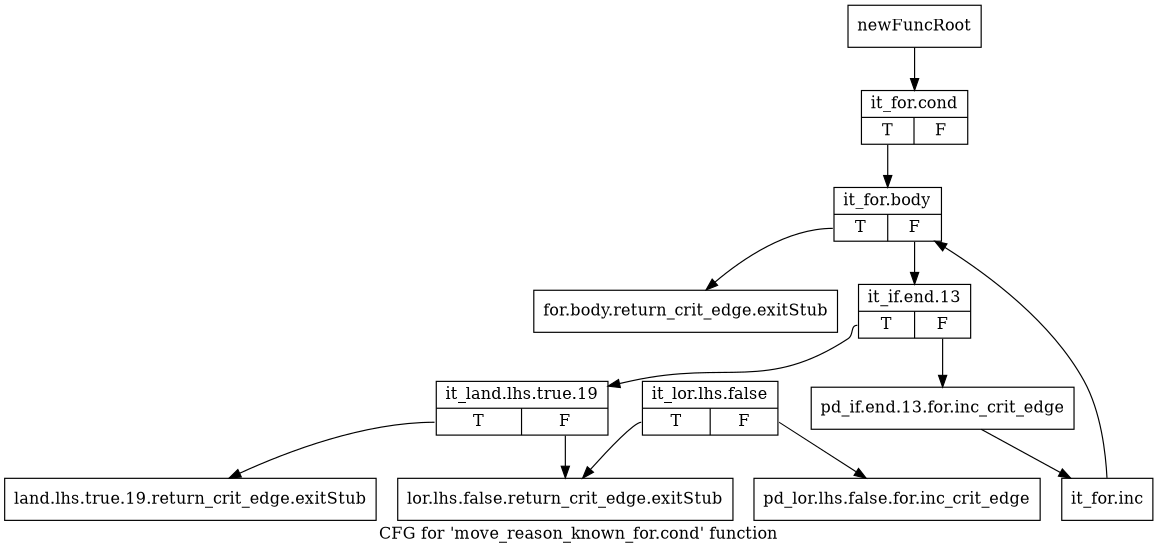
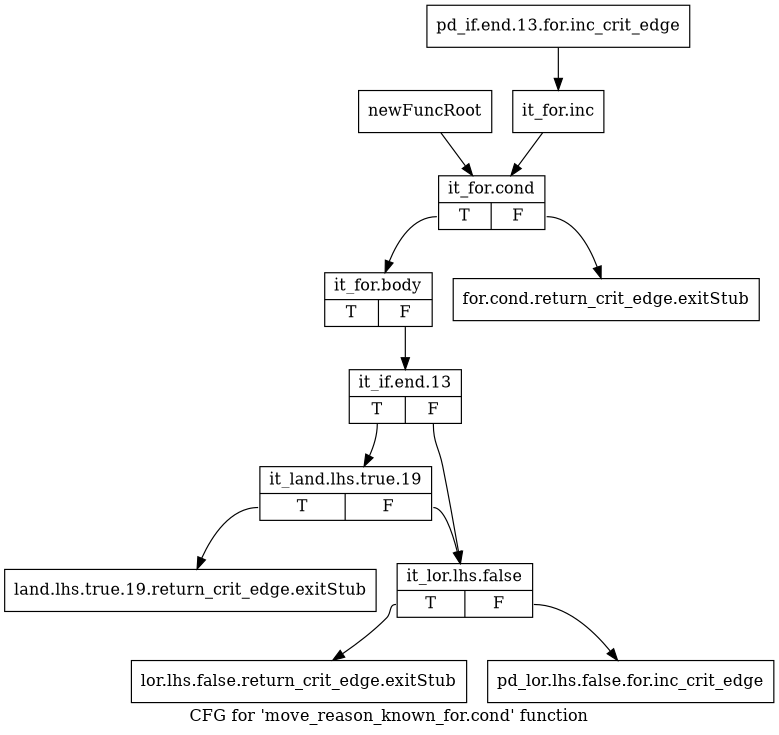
none -> (606, 300)
(686, 311) -> none
(1057, 342) -> (530, 149)
(943, 357) -> (447, 488)
(565, 451) -> (445, 519)
